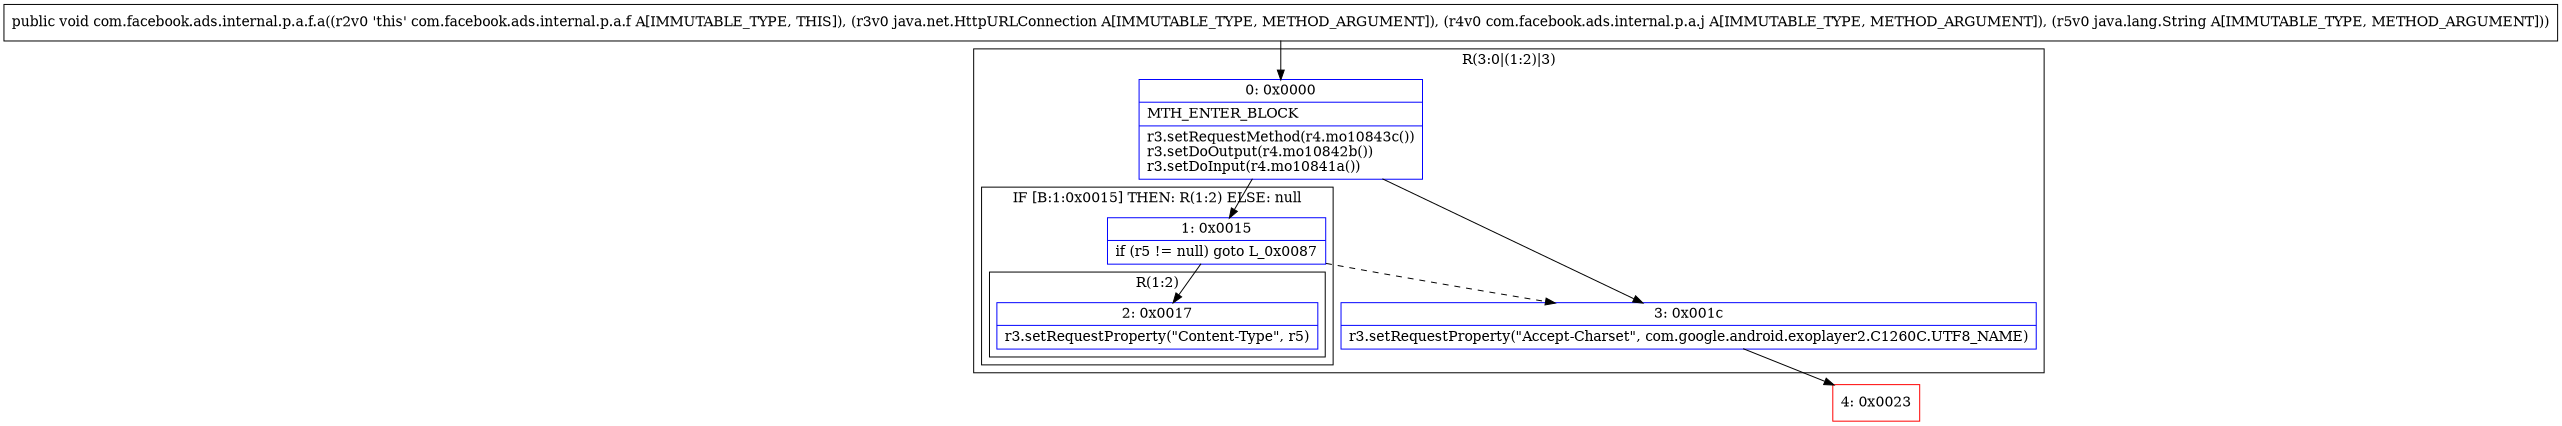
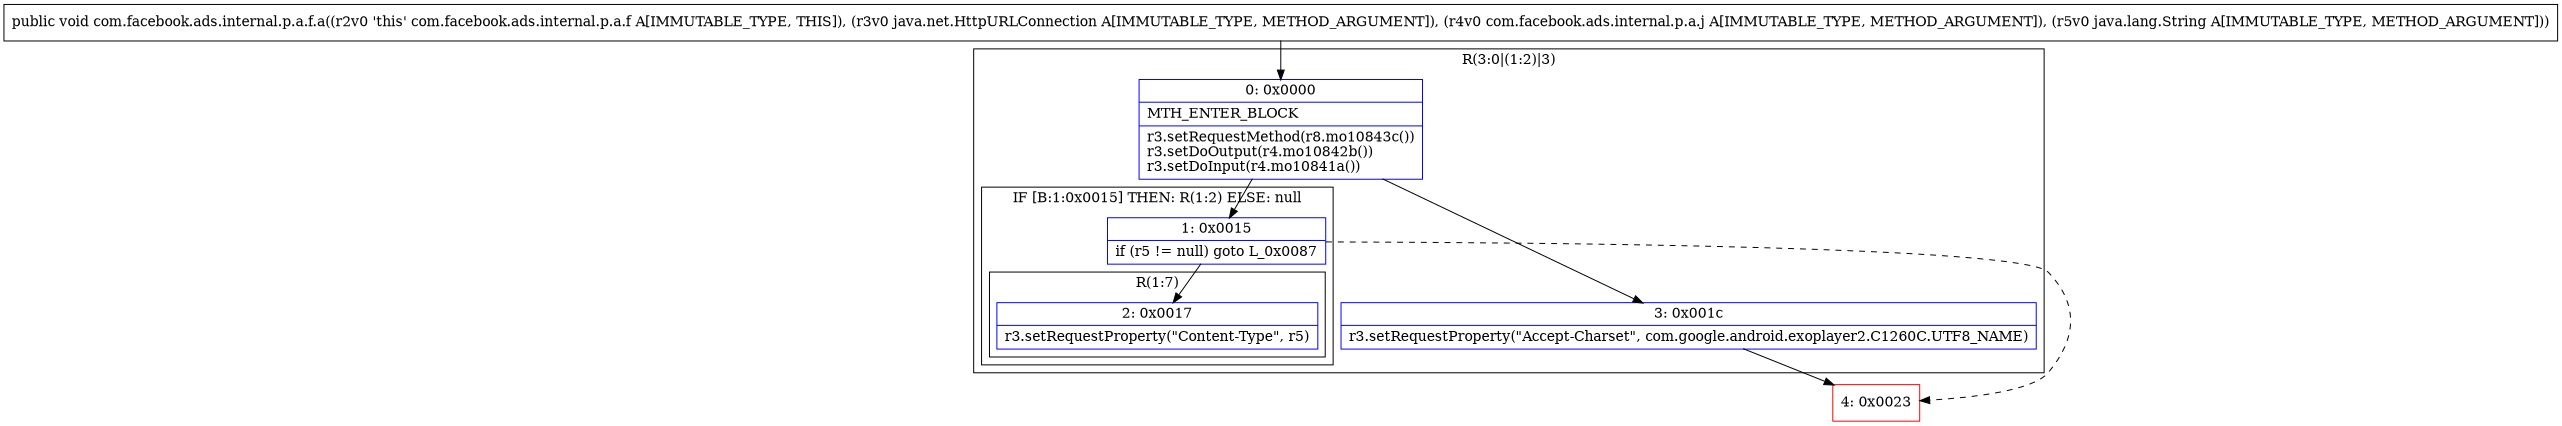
(1281, 137) -> (1281, 137)
(1157, 283) -> (1157, 283)
(1436, 283) -> (1806, 249)
